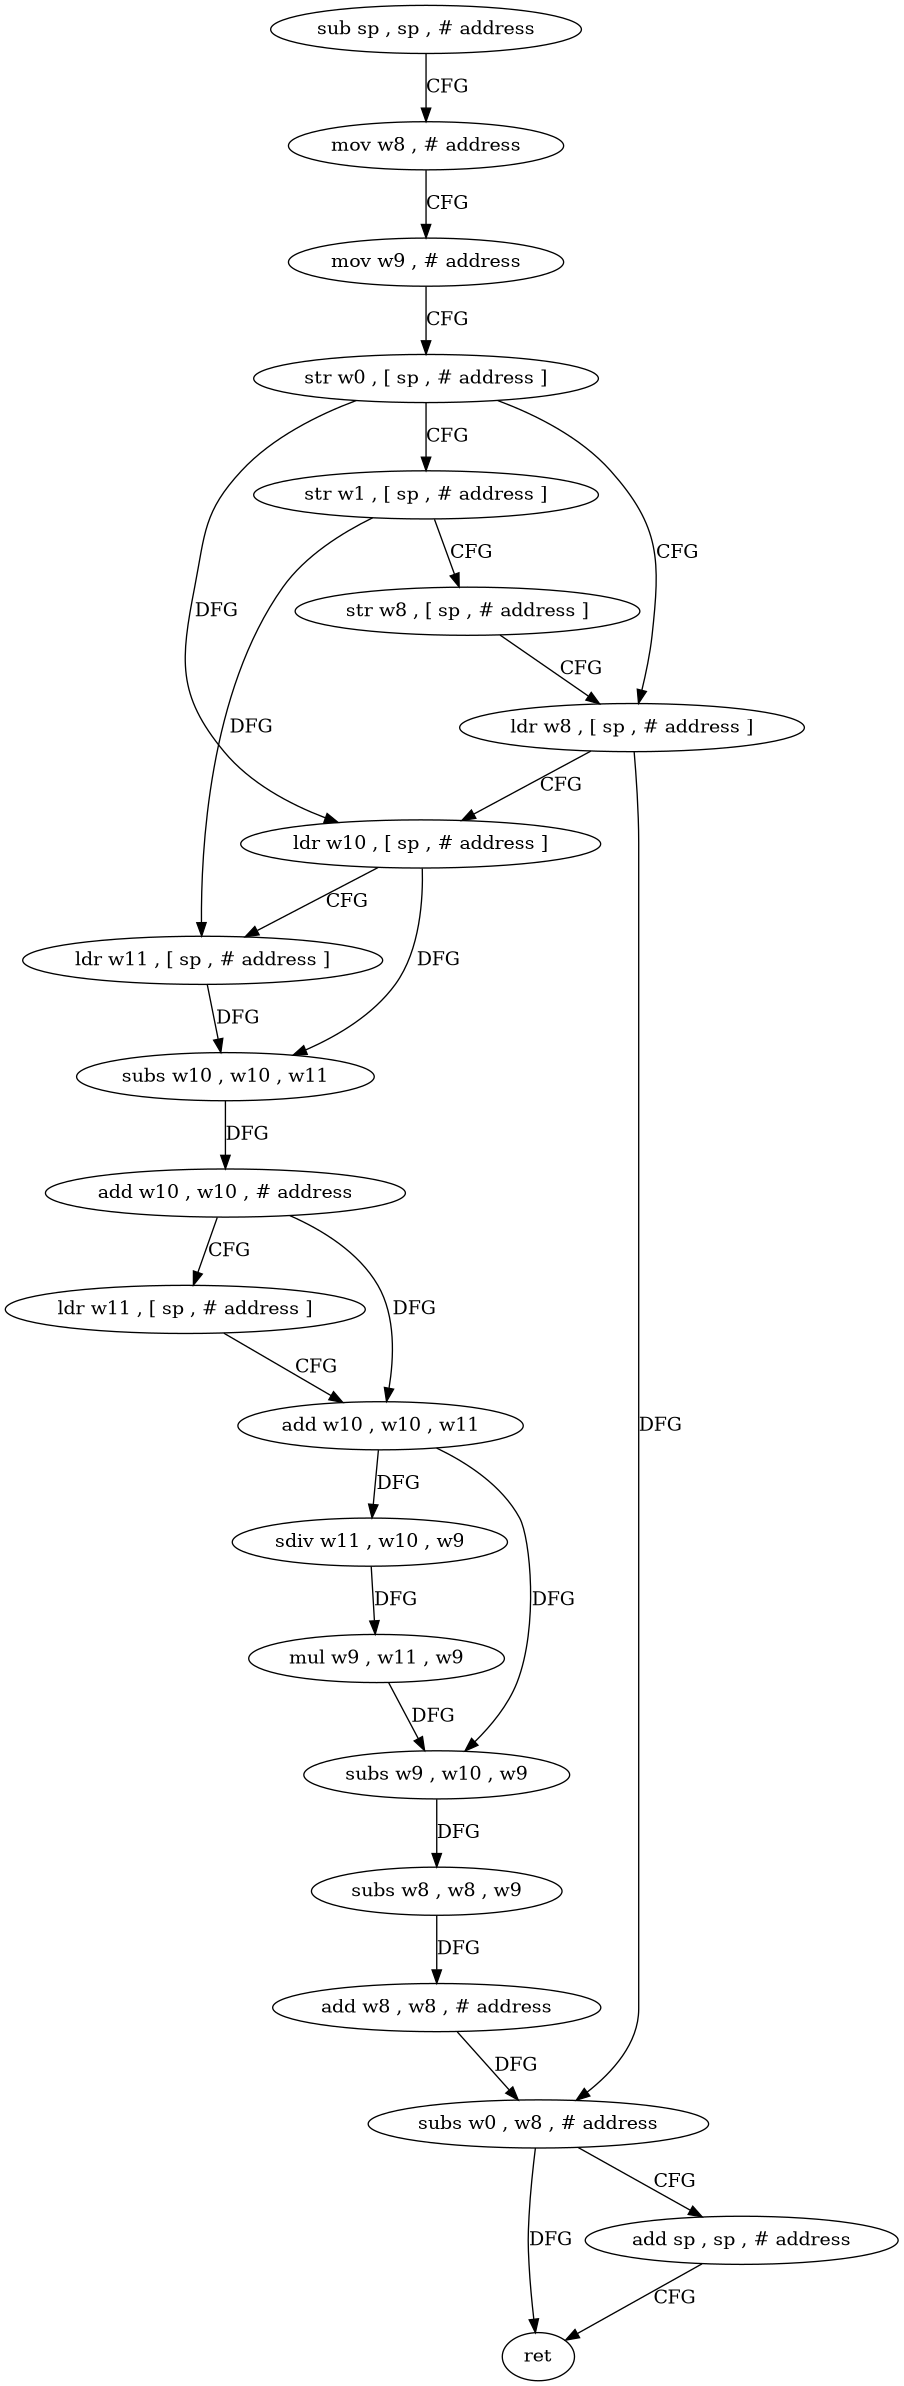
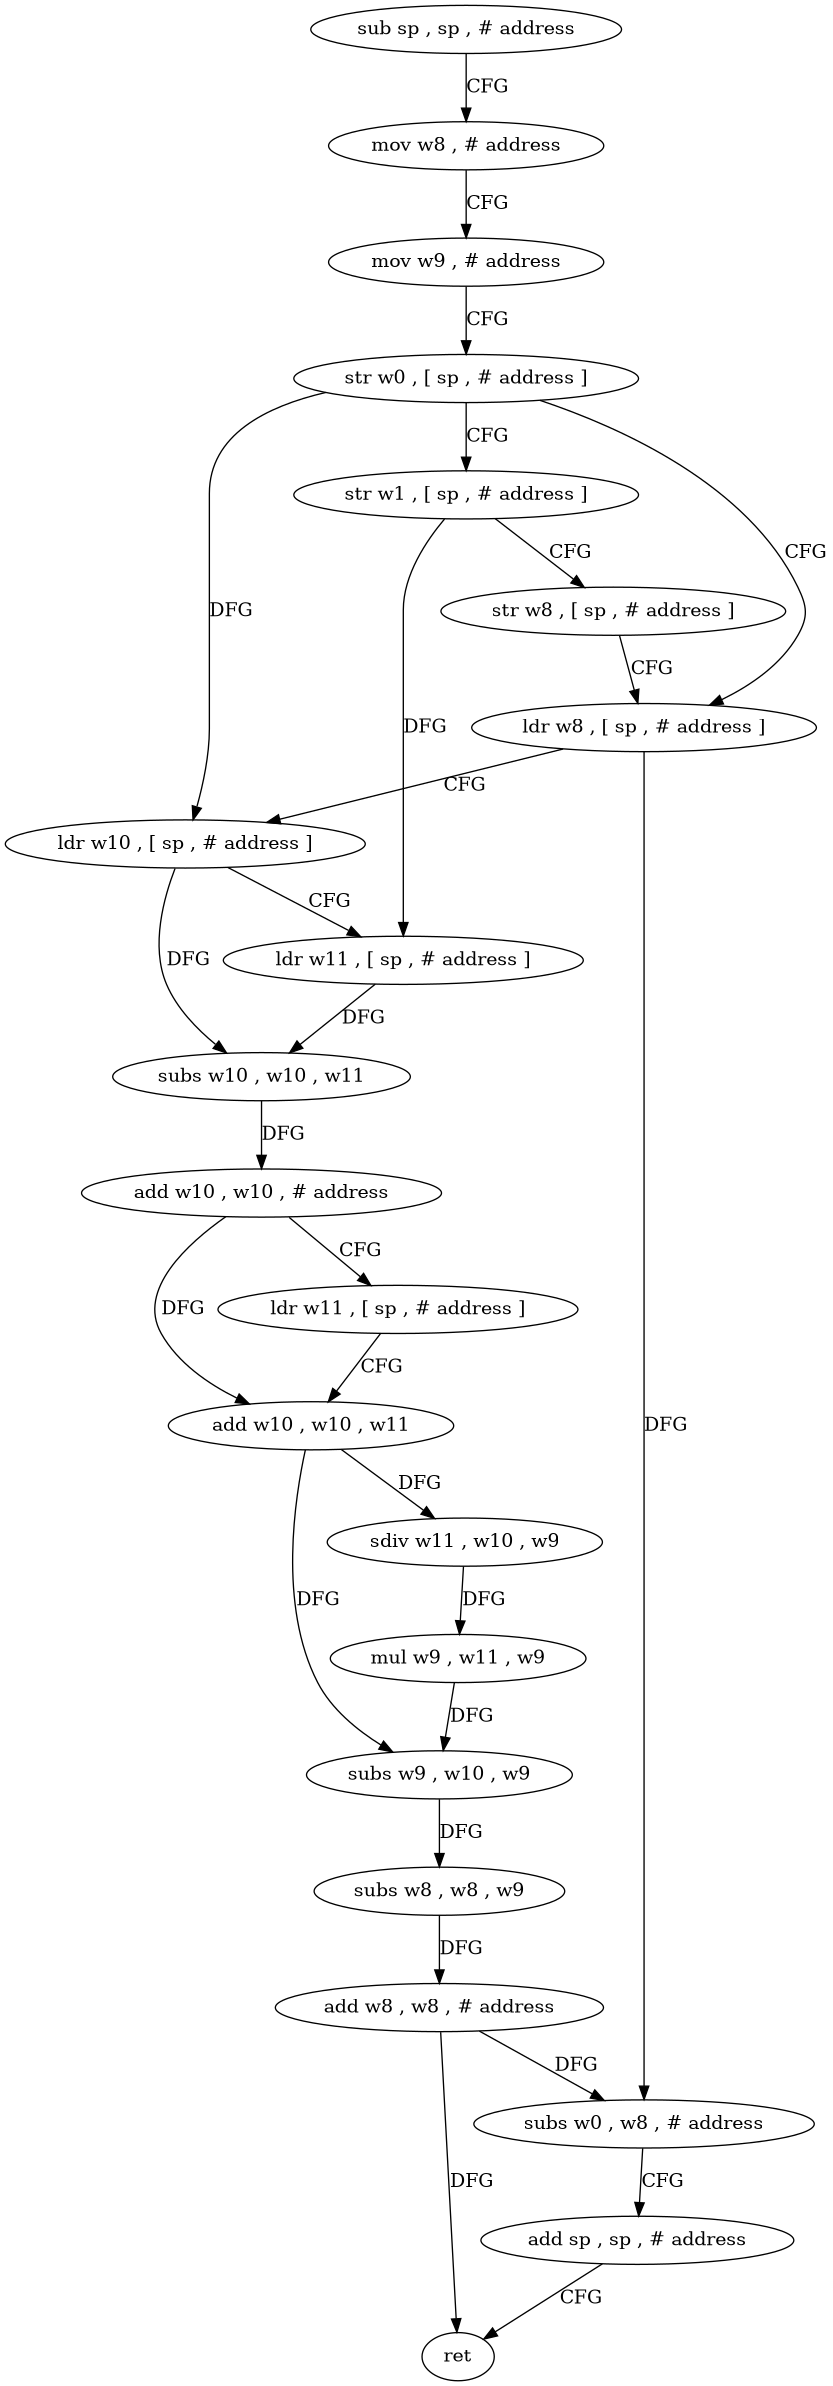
(528, 2233) -> (448, 2175)
